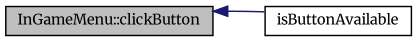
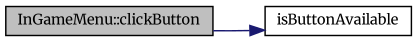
(246, 11) -> (231, 31)
